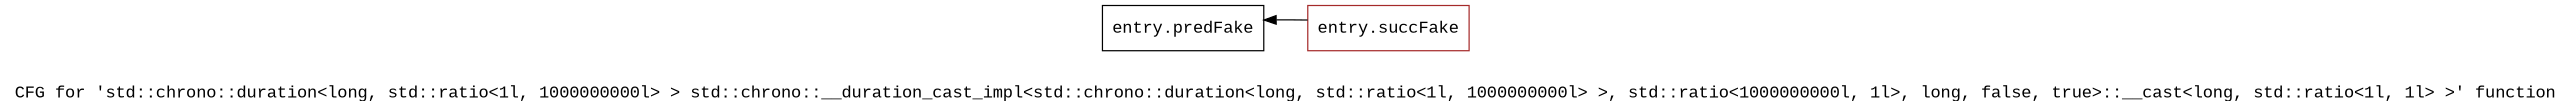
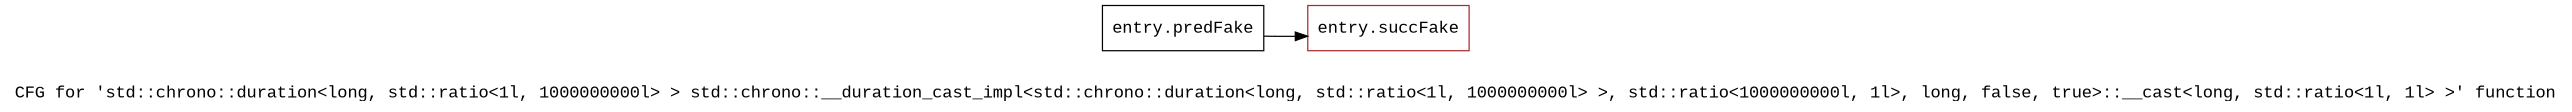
(1292, 20) -> (1279, 36)
